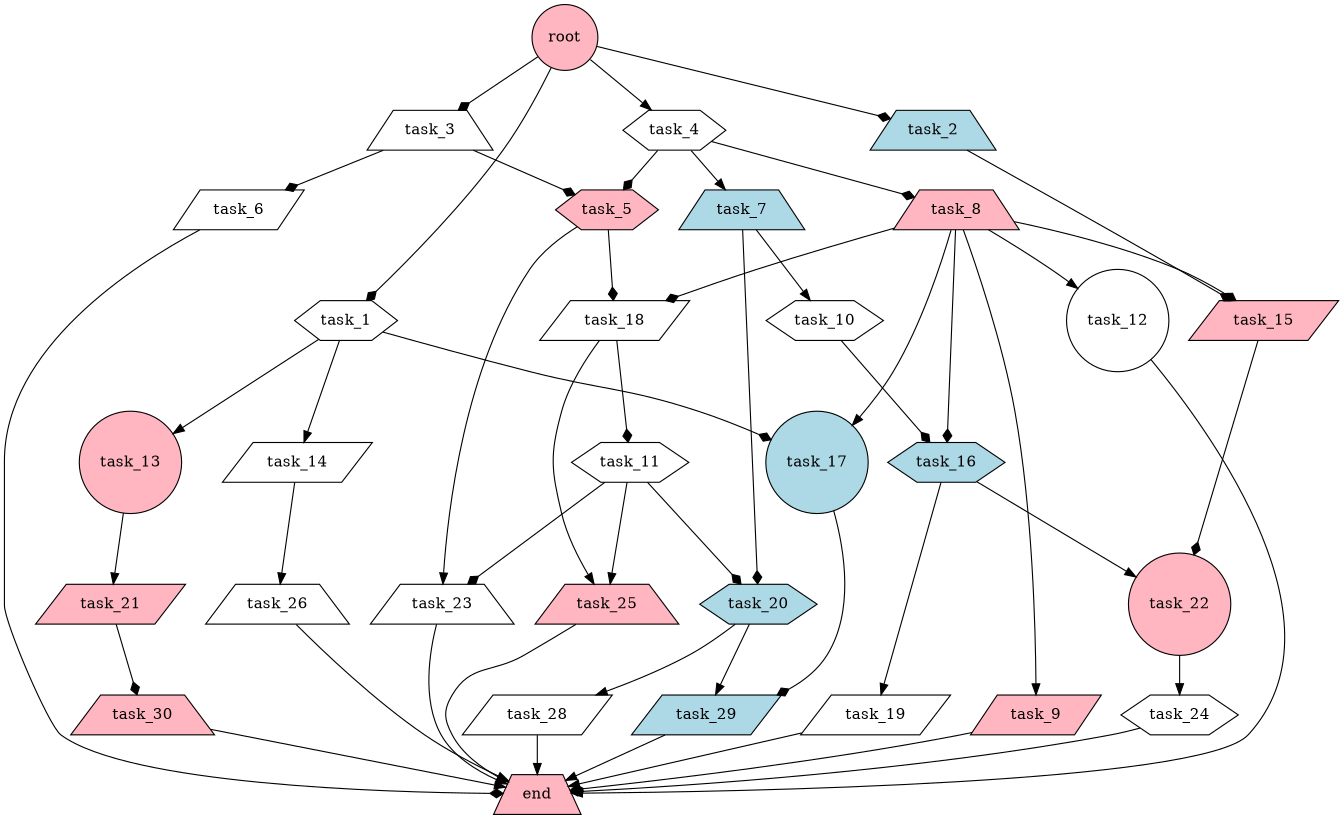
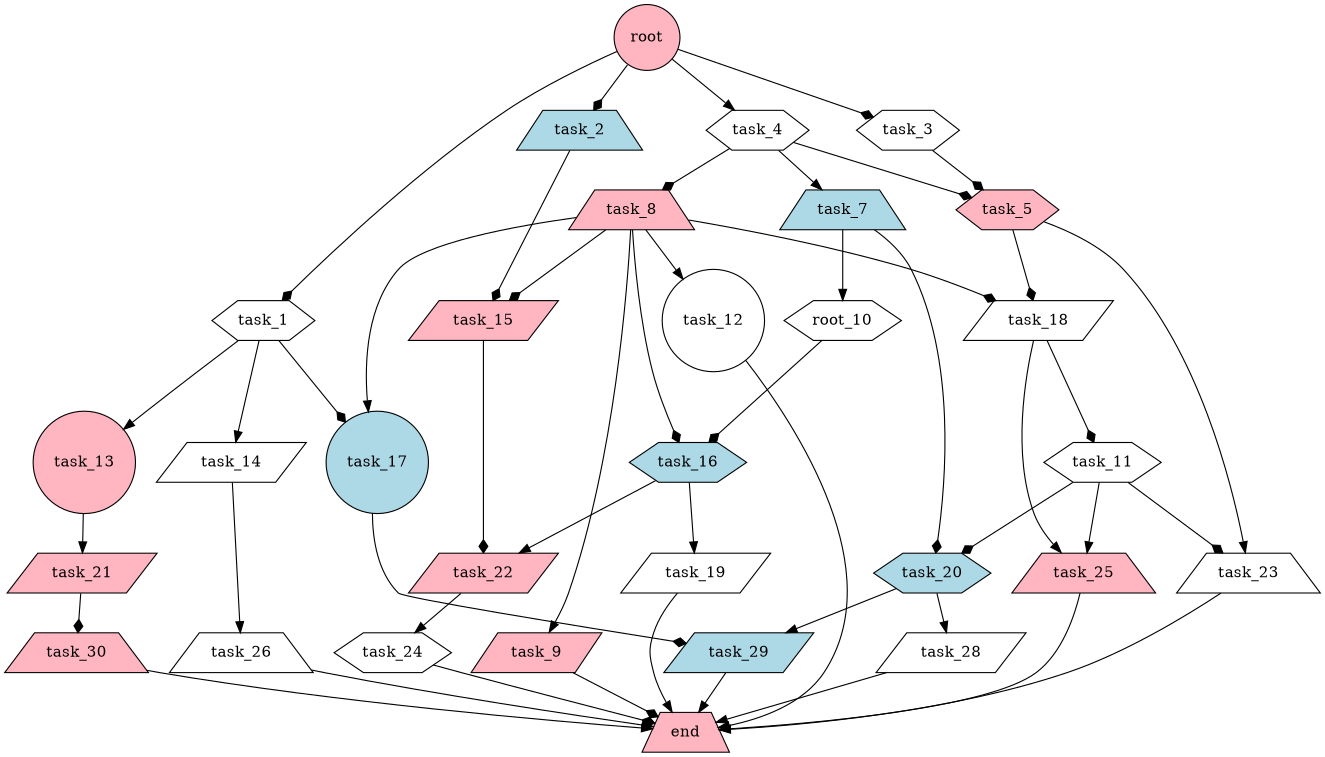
(430, 130) -> (908, 130)
(239, 210) -> none
(825, 321) -> (843, 321)
(1180, 604) -> (483, 573)
